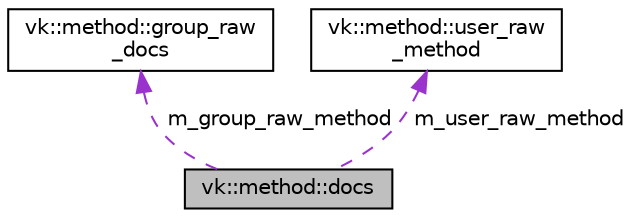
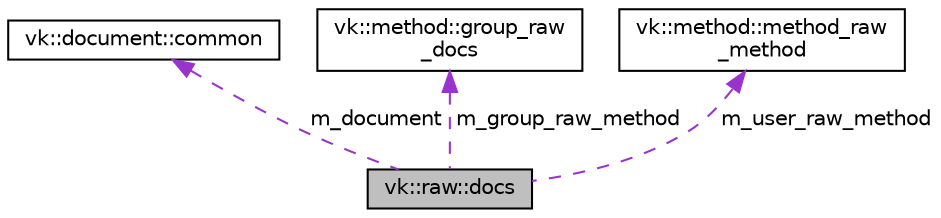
none -> (144, 40)
(437, 40) -> (762, 40)
(289, 189) -> (450, 189)
